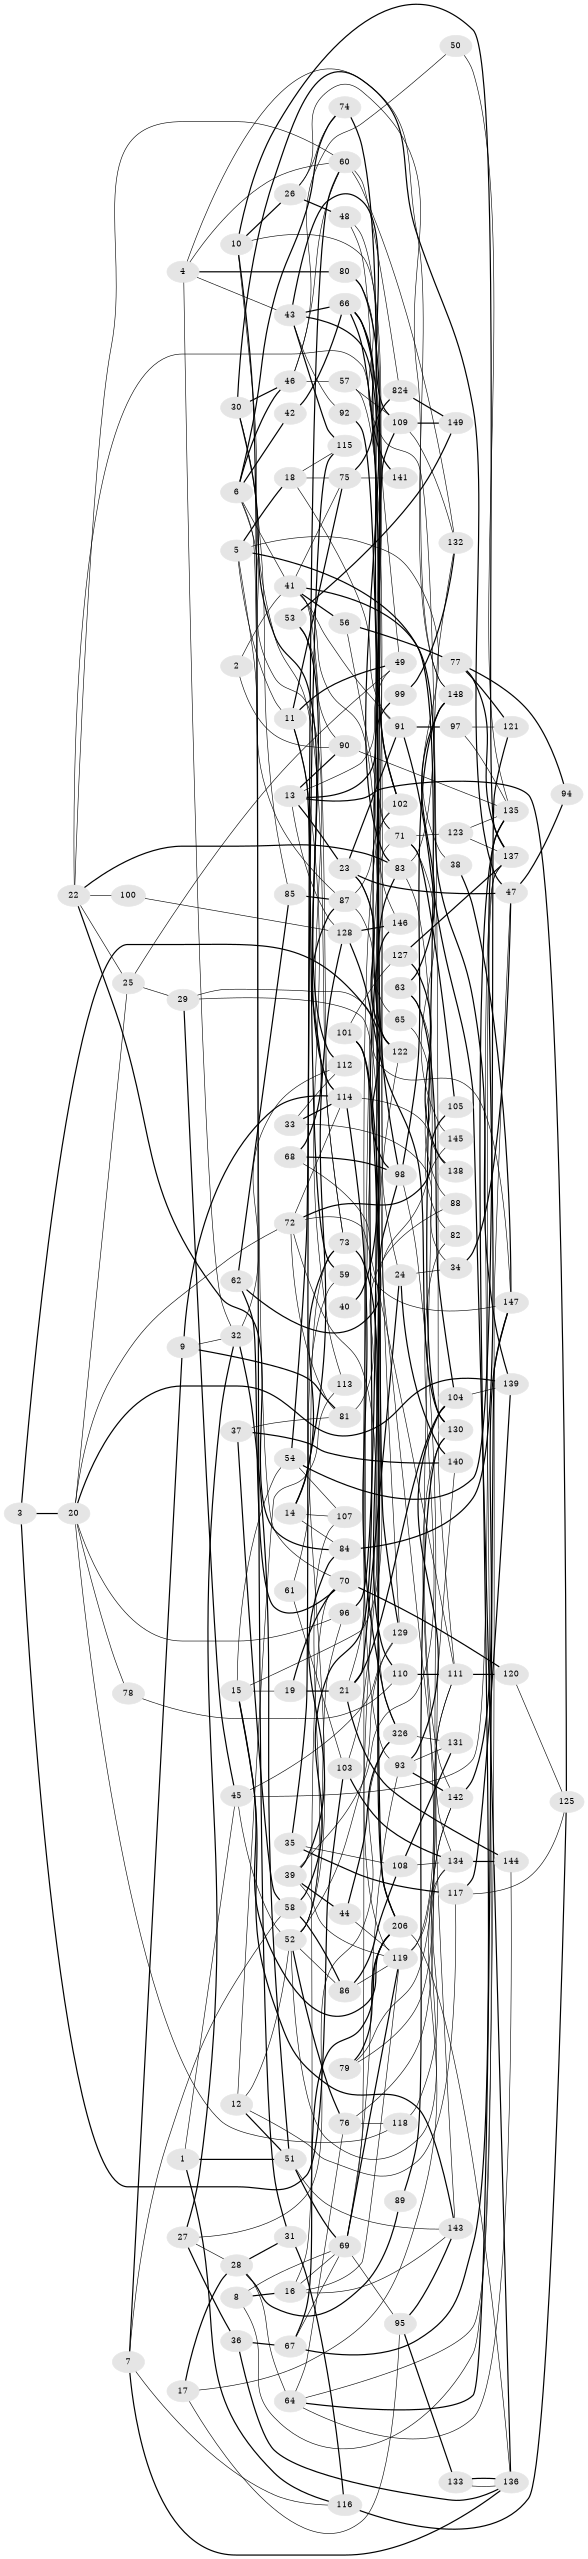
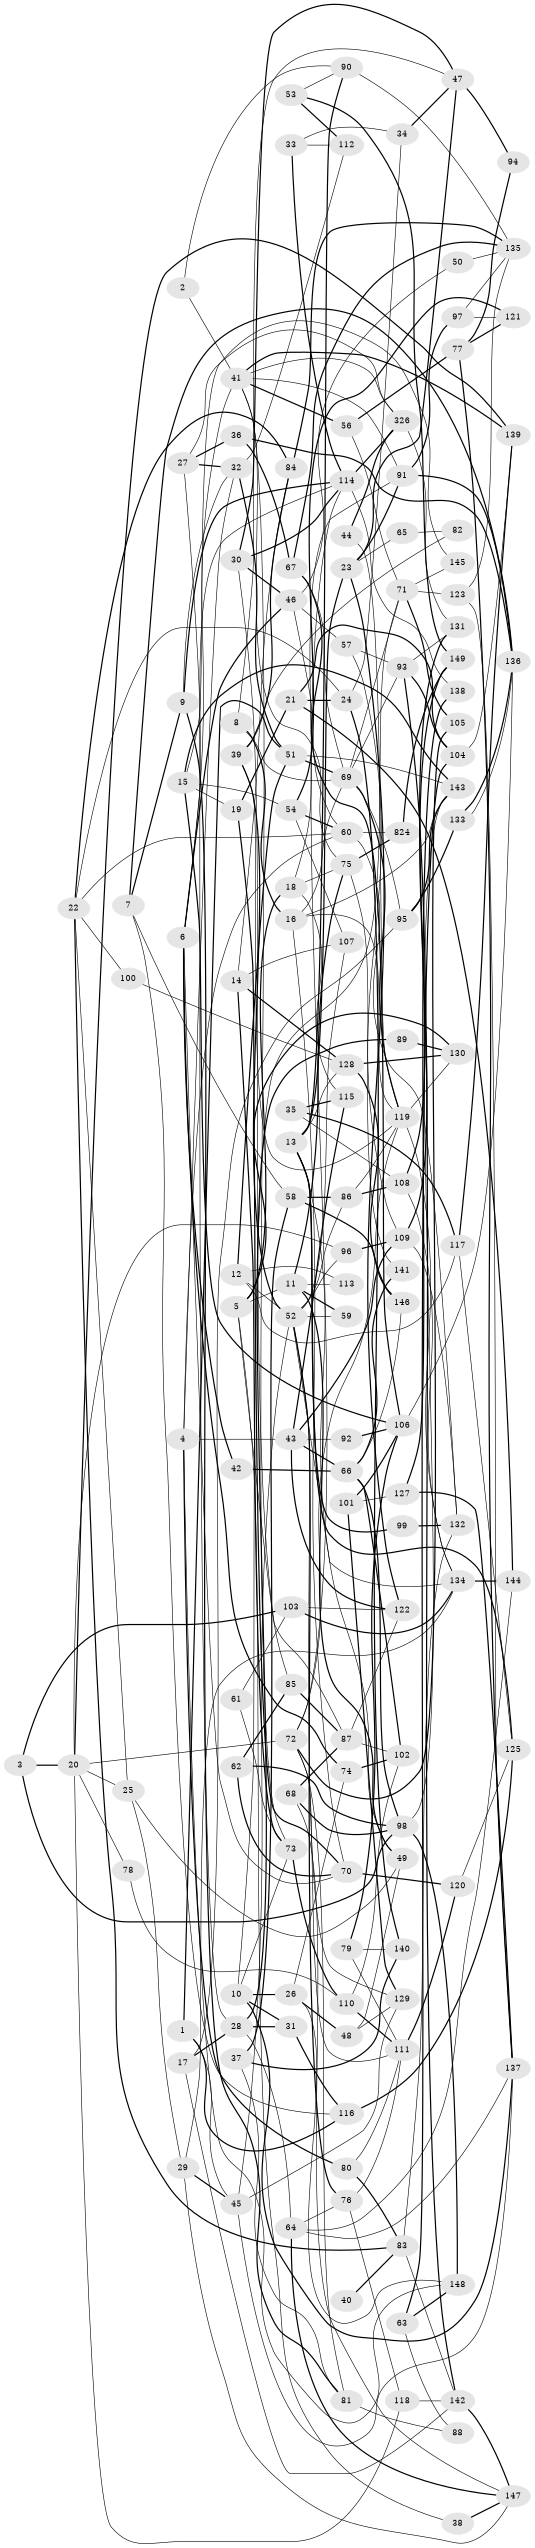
(364, 1137) -> (375, 1904)
(318, 1895) -> (256, 1038)
(400, 1926) -> (402, 1426)
